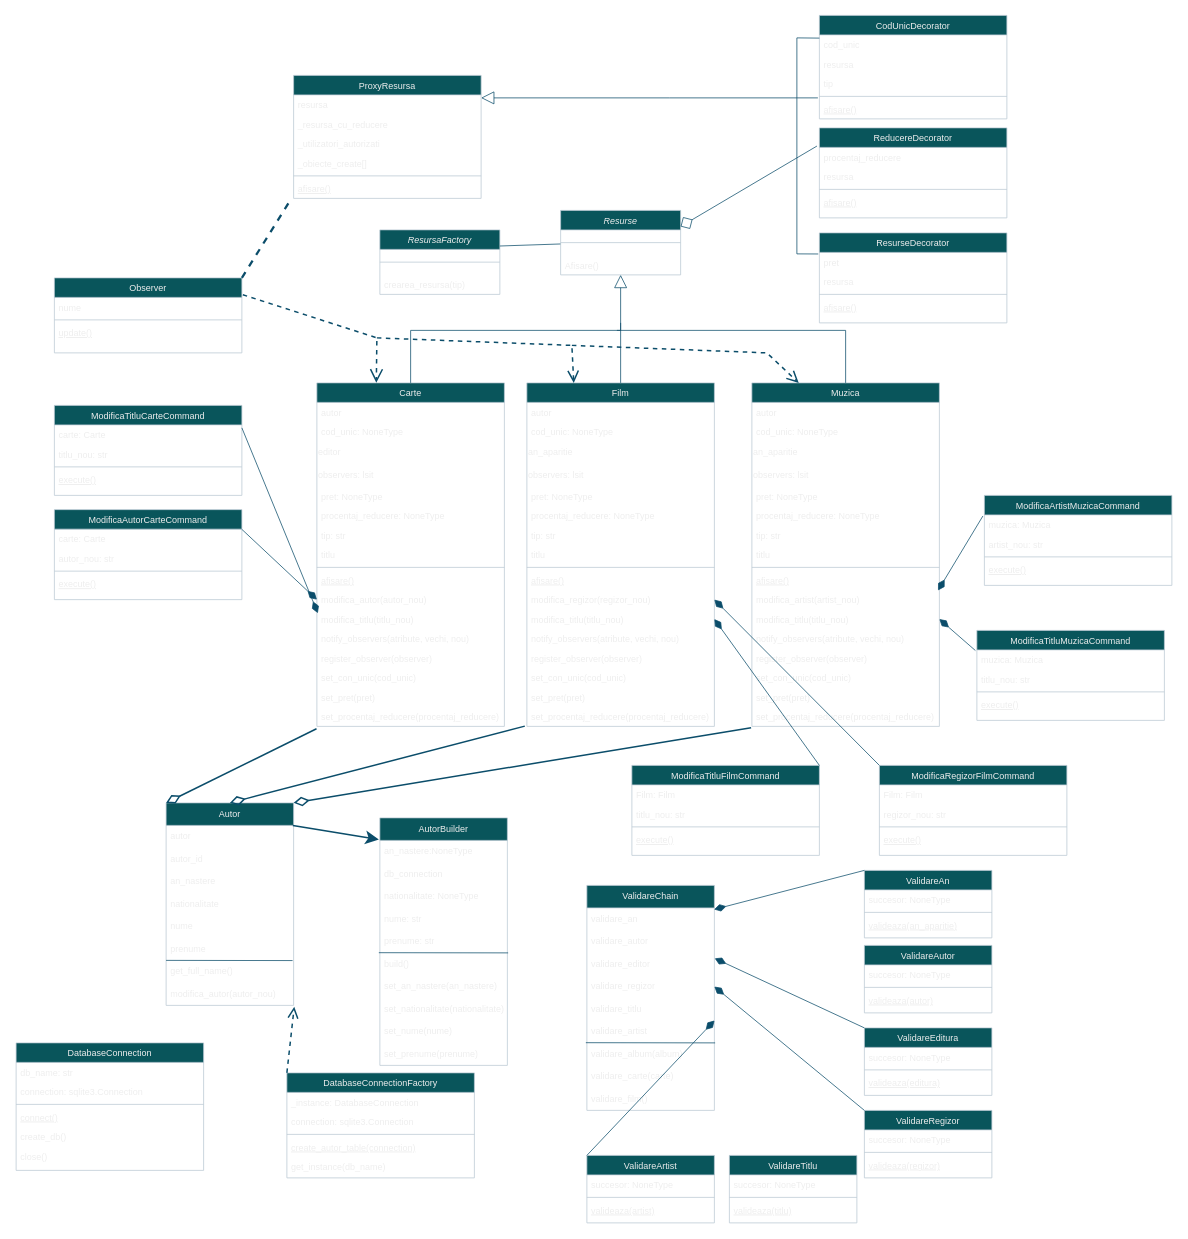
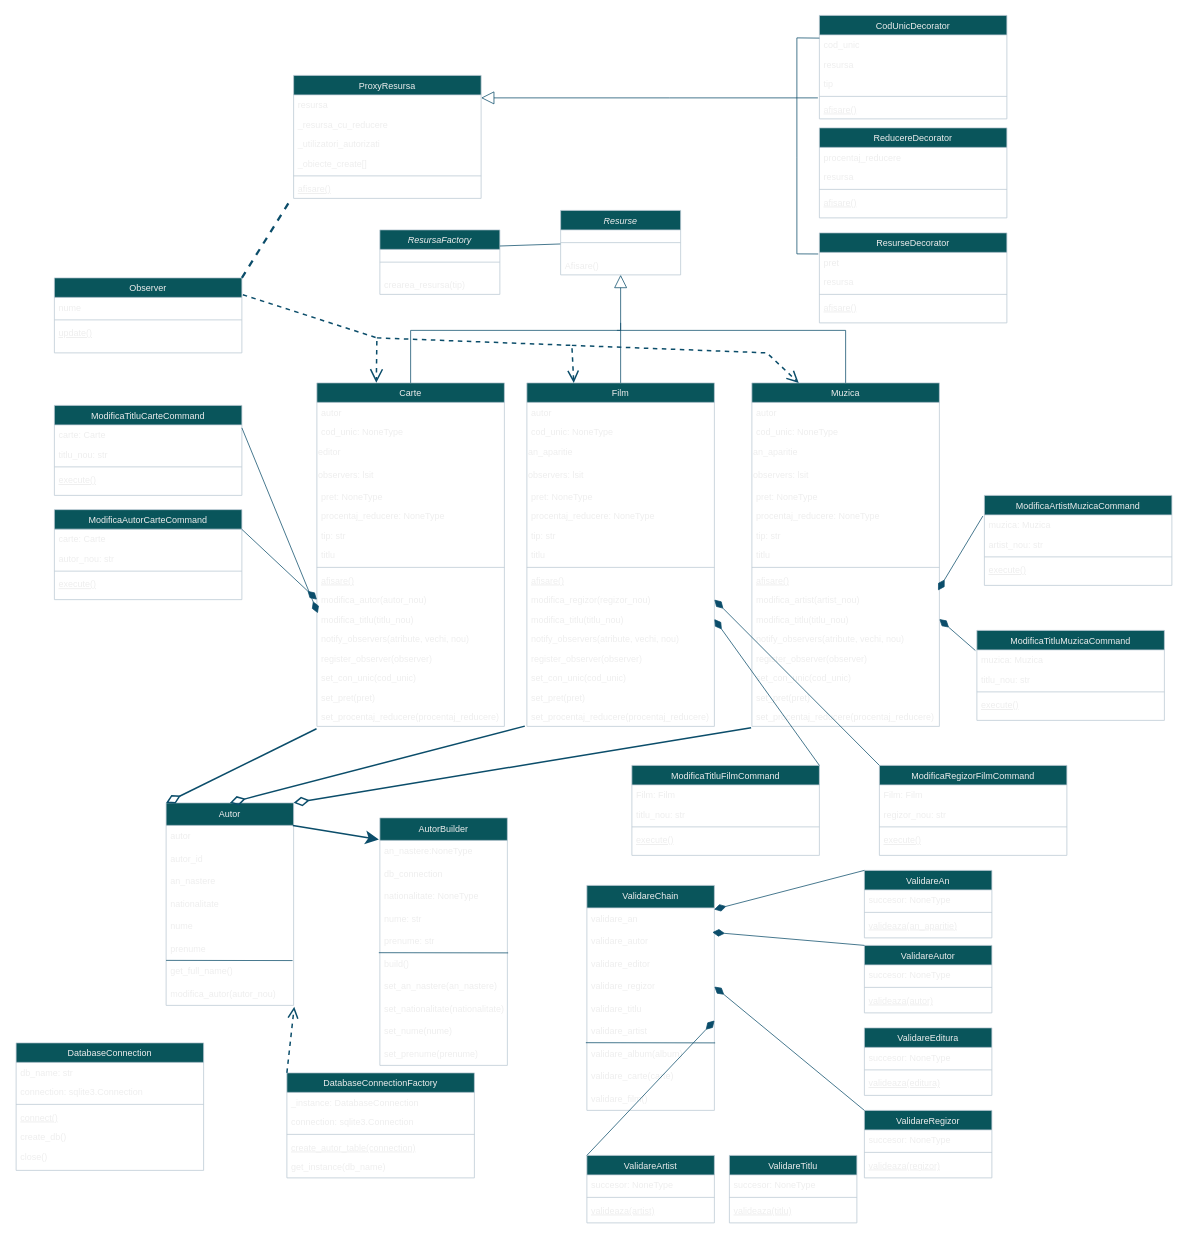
(755, 183) -> none
none -> (794, 939)
(795, 996) -> none
